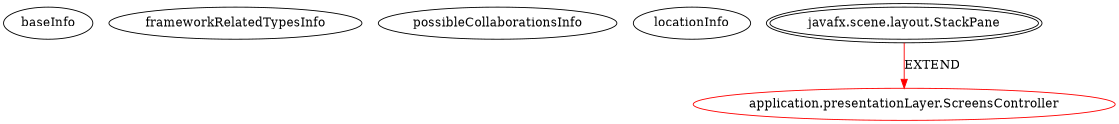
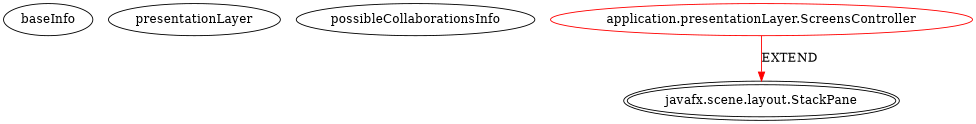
(235, 23) -> (194, 20)
(692, 23) -> none
(904, 61) -> (762, 54)
